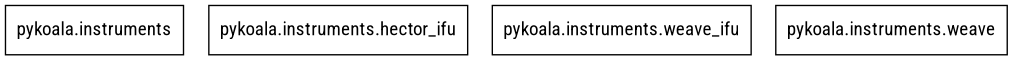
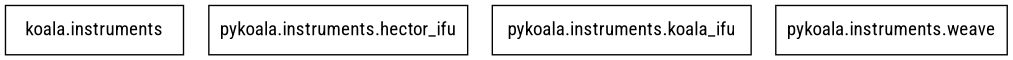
(94, 30) -> (94, 30)
(622, 30) -> (622, 30)
